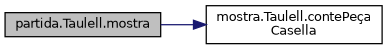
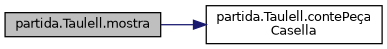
(294, 25) -> (294, 25)
